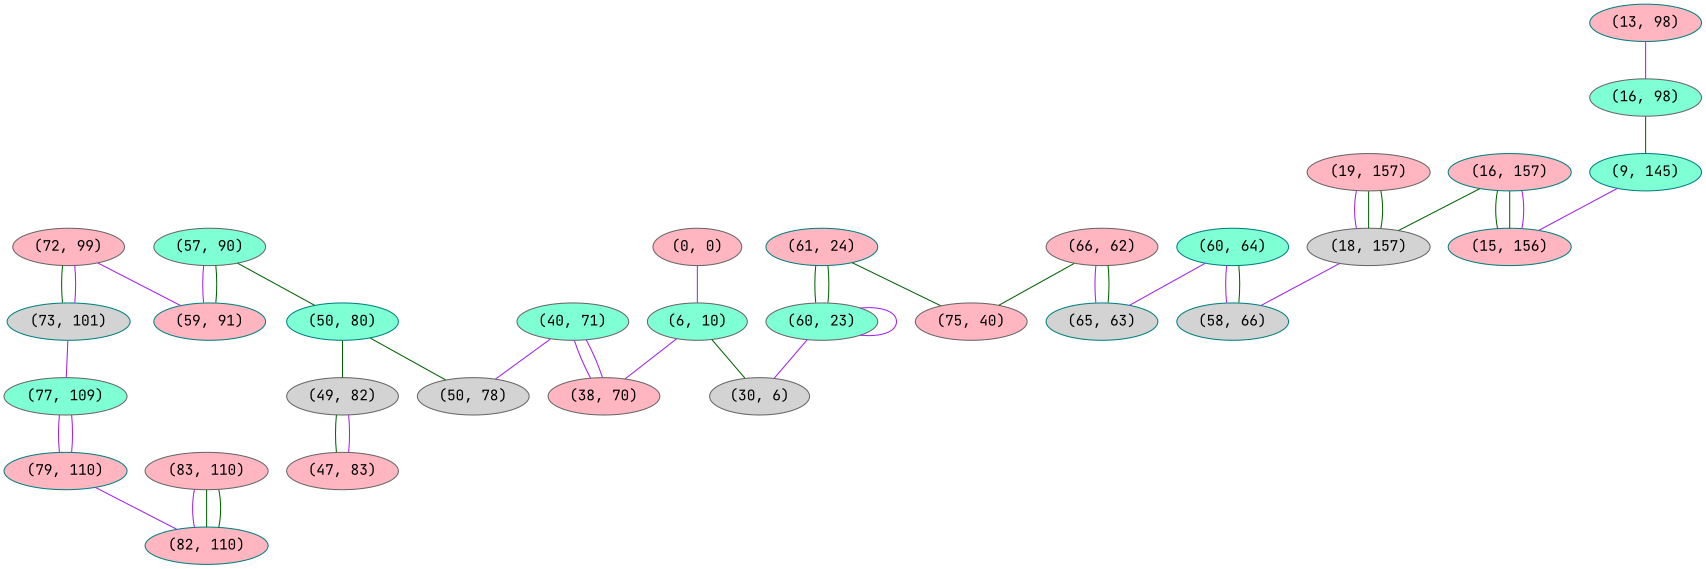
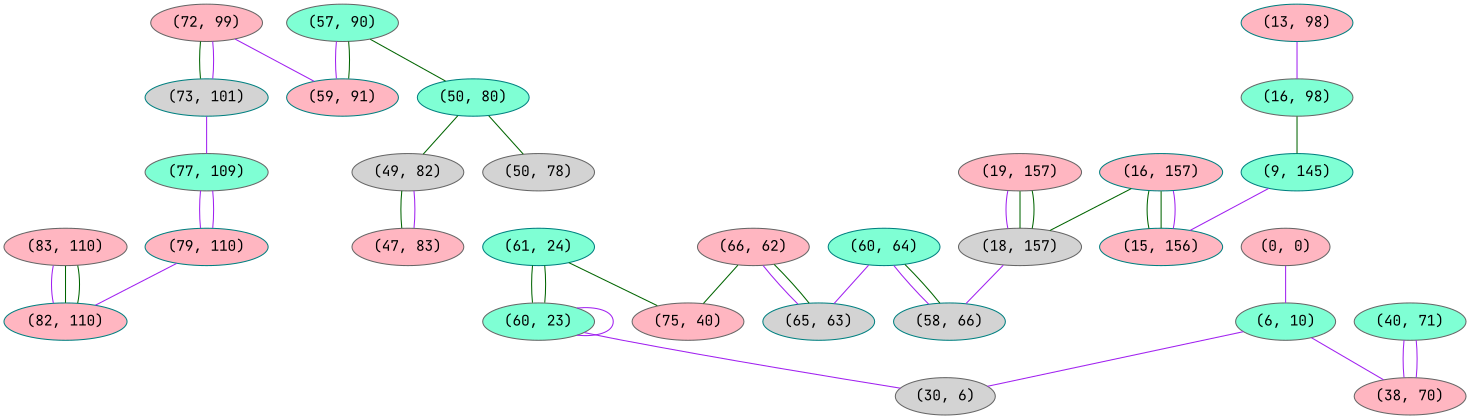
(822, 247) -> (539, 247)
(523, 359) -> none
(728, 359) -> (1115, 359)
